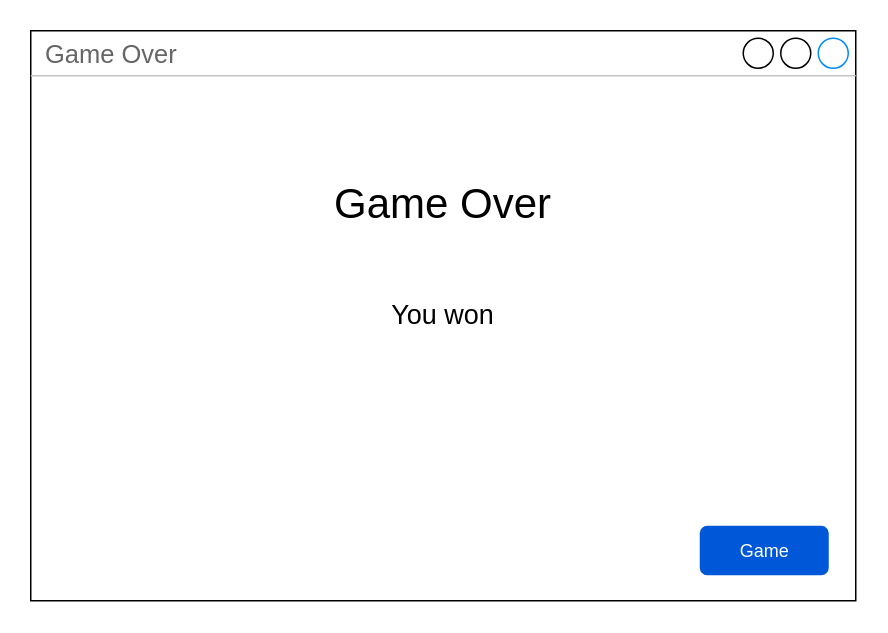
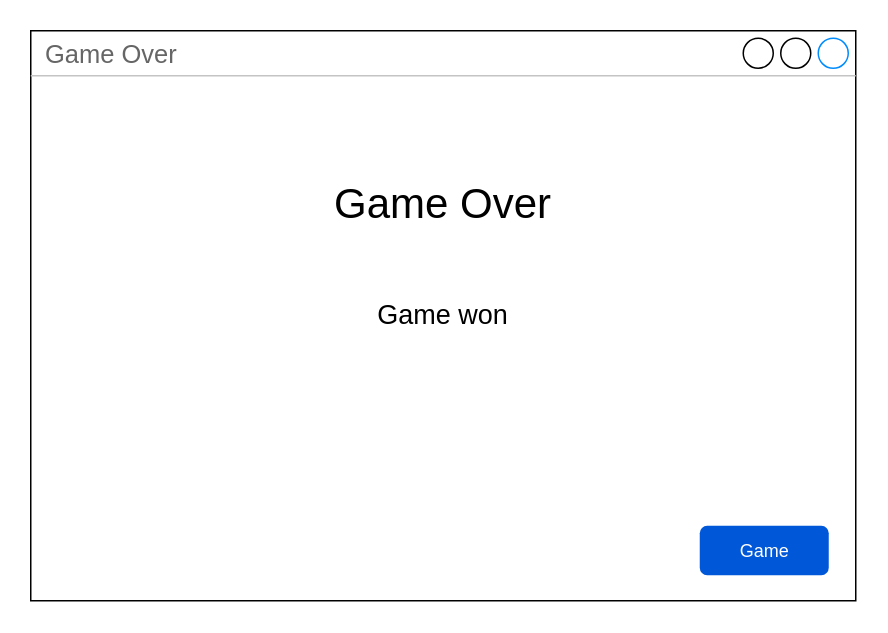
(443, 316) -> (443, 316)
